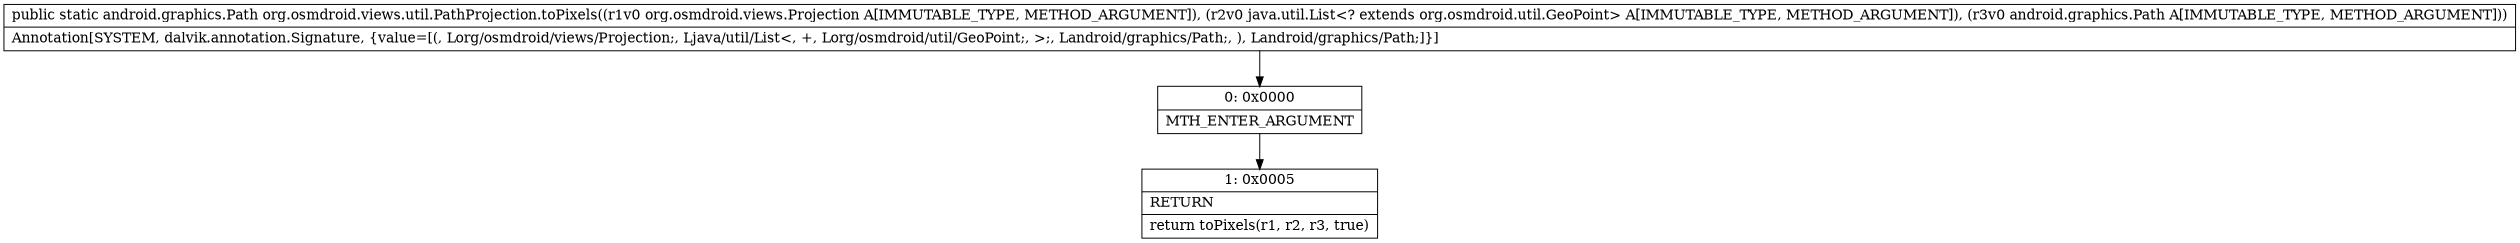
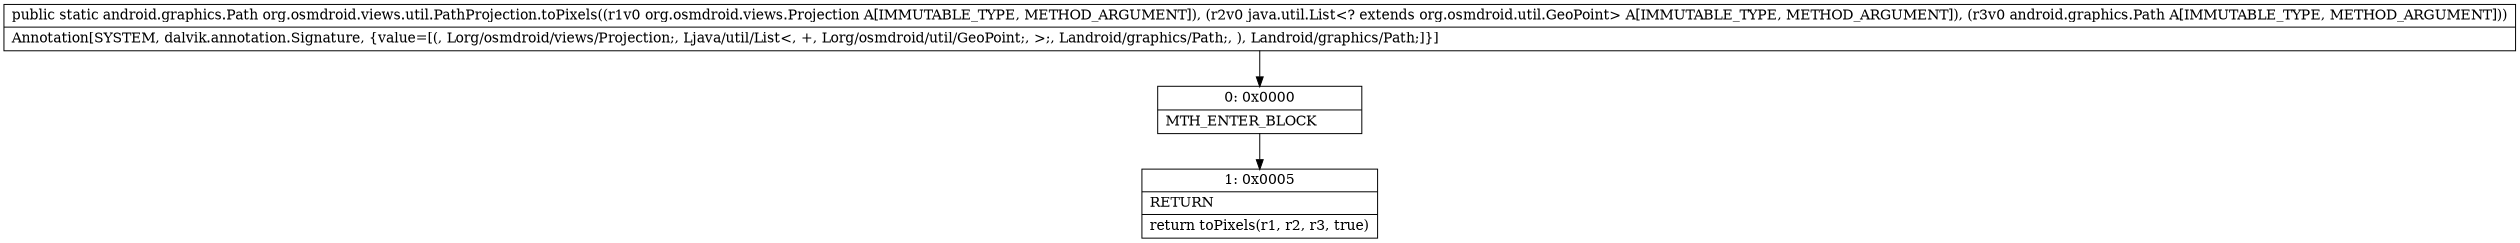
(1260, 121) -> (1242, 121)
